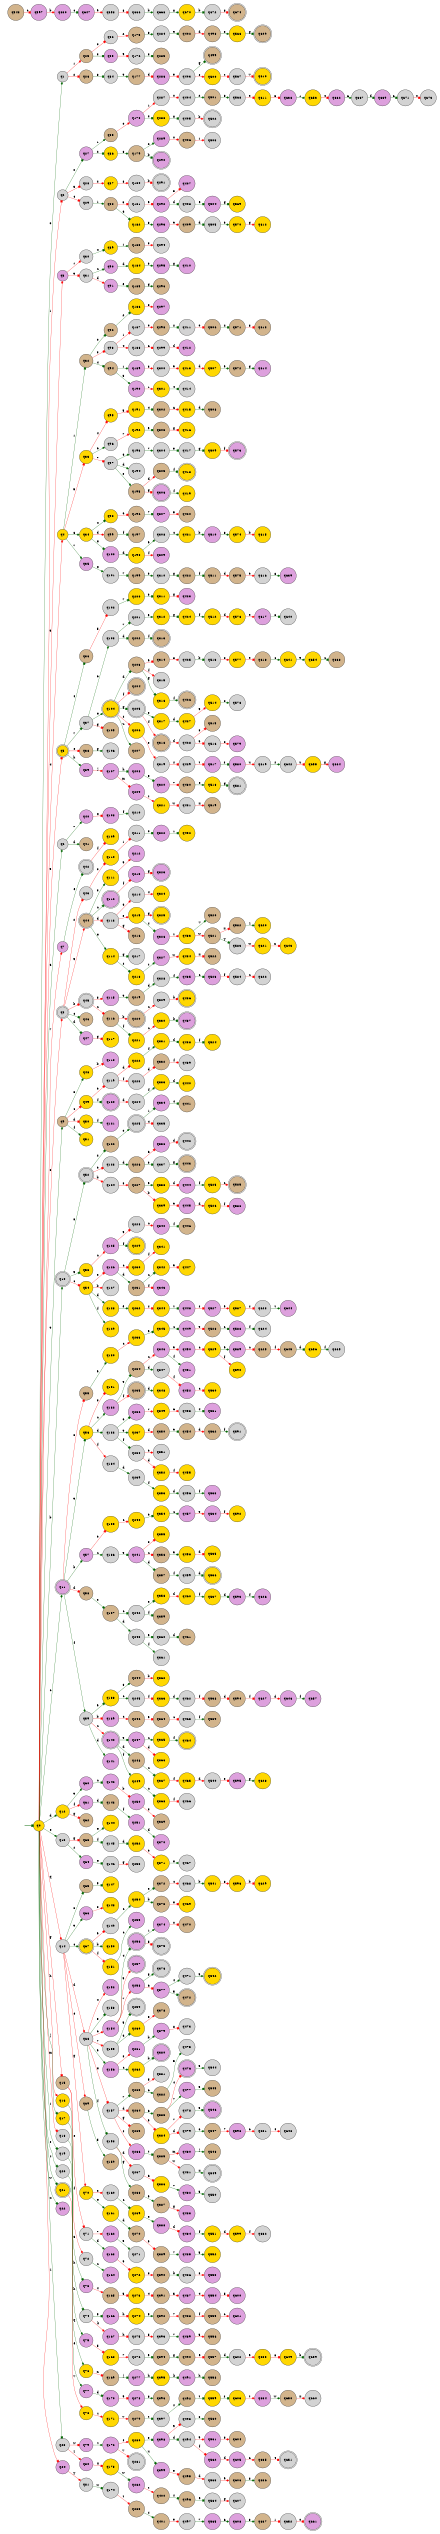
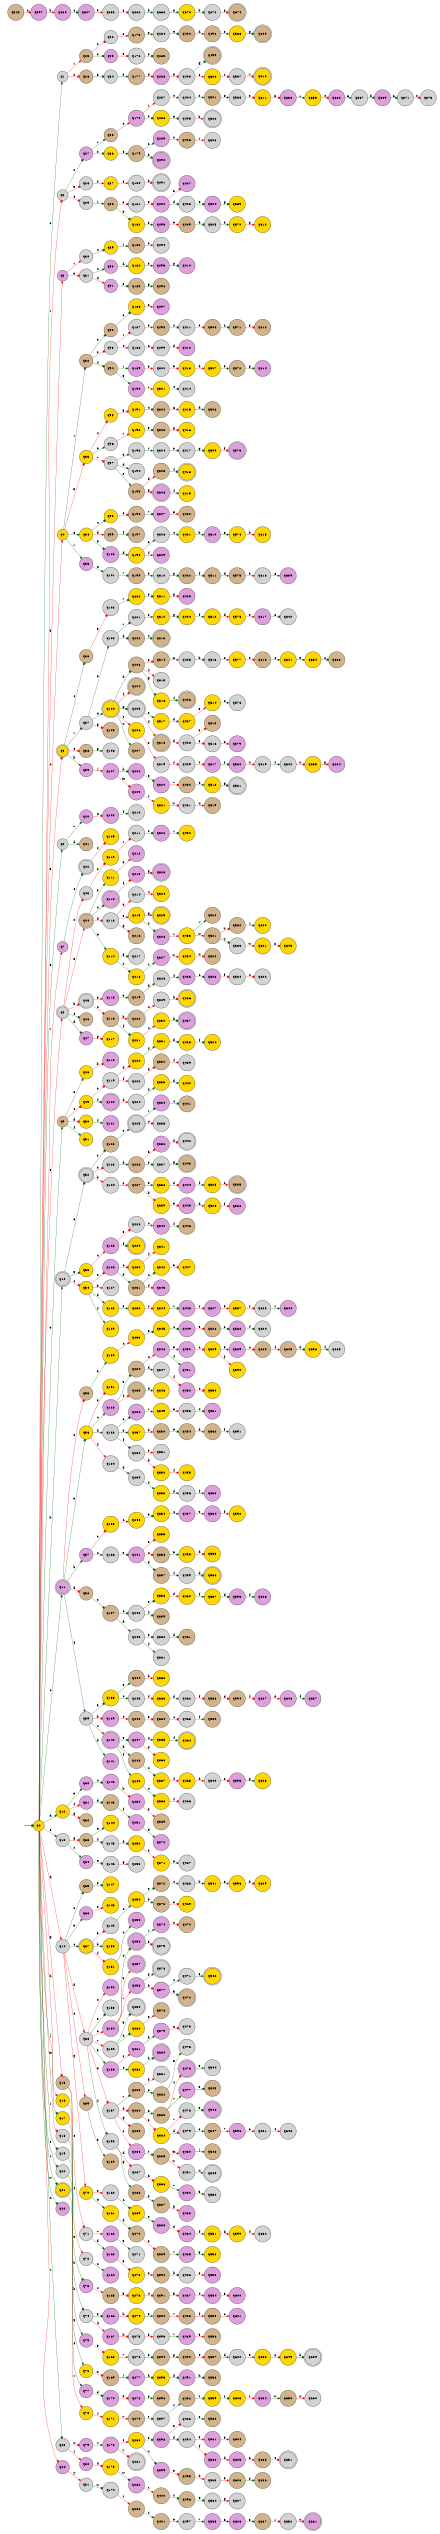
(237, 1432) -> (237, 1432)
